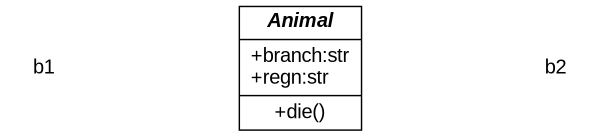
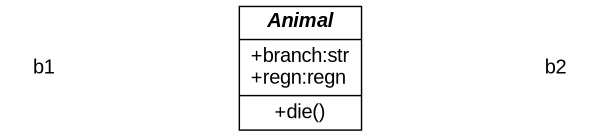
(290, 78) -> (299, 78)
